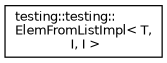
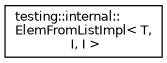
(84, 31) -> (84, 31)
